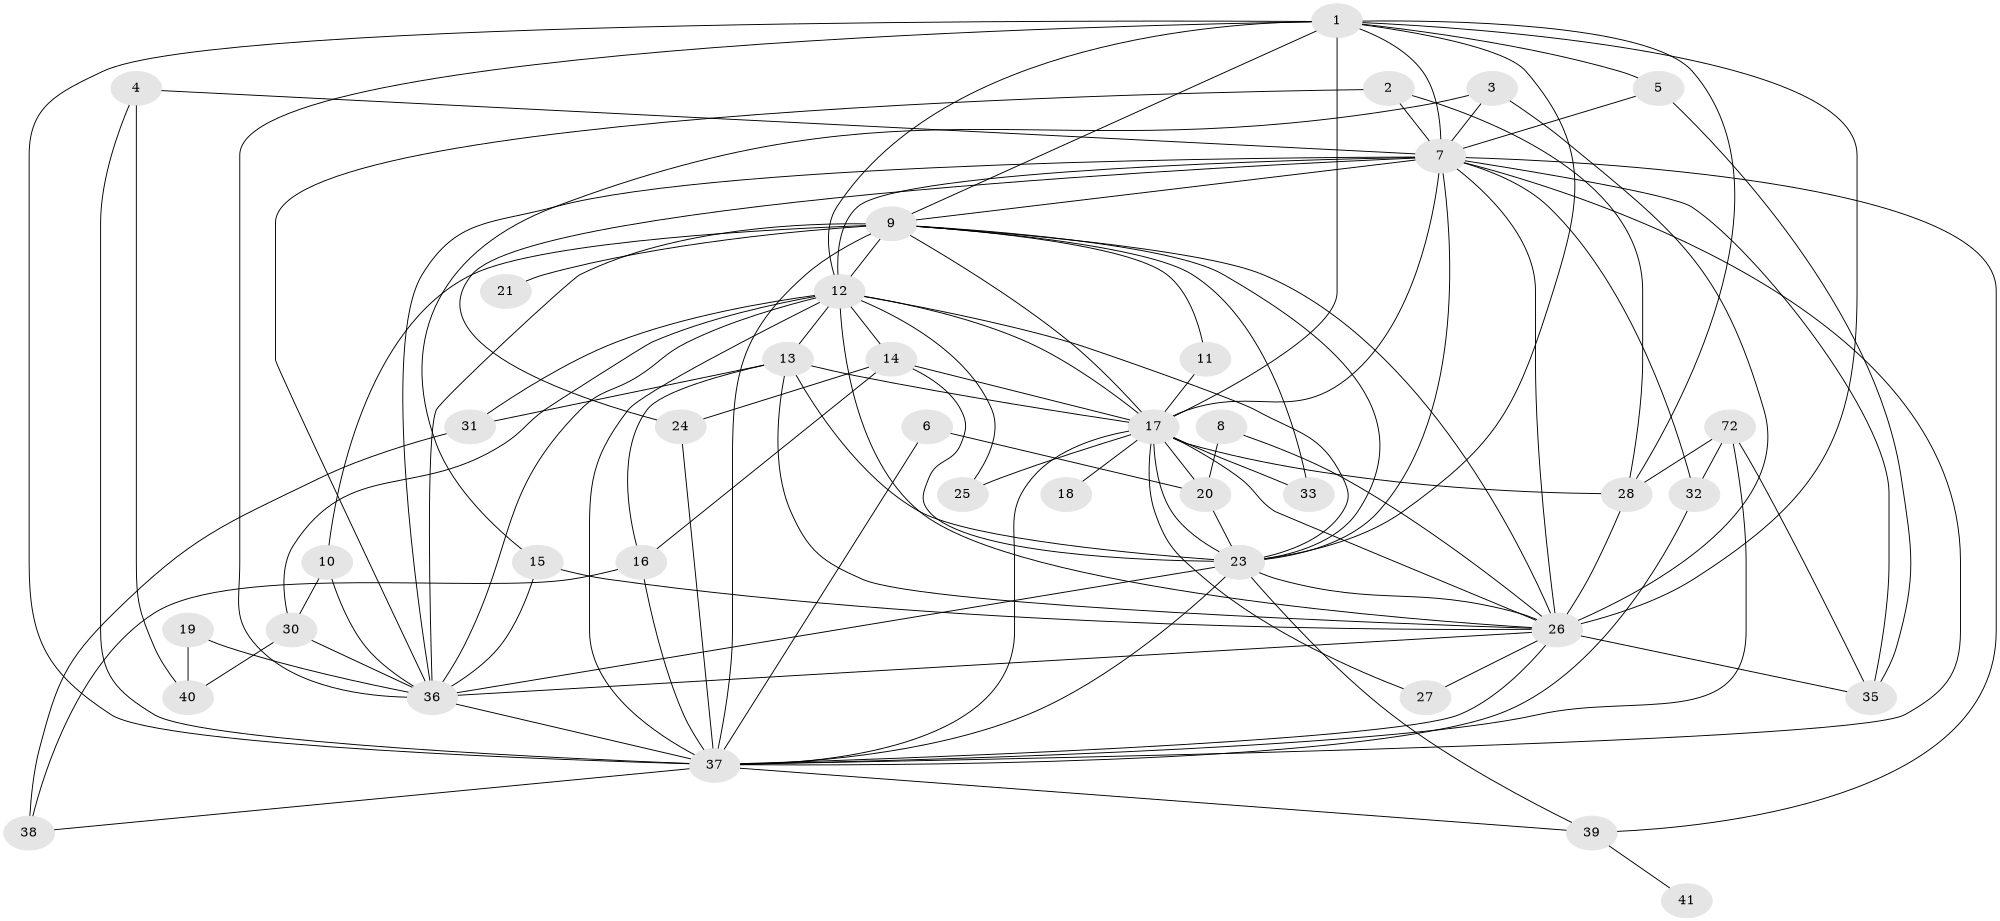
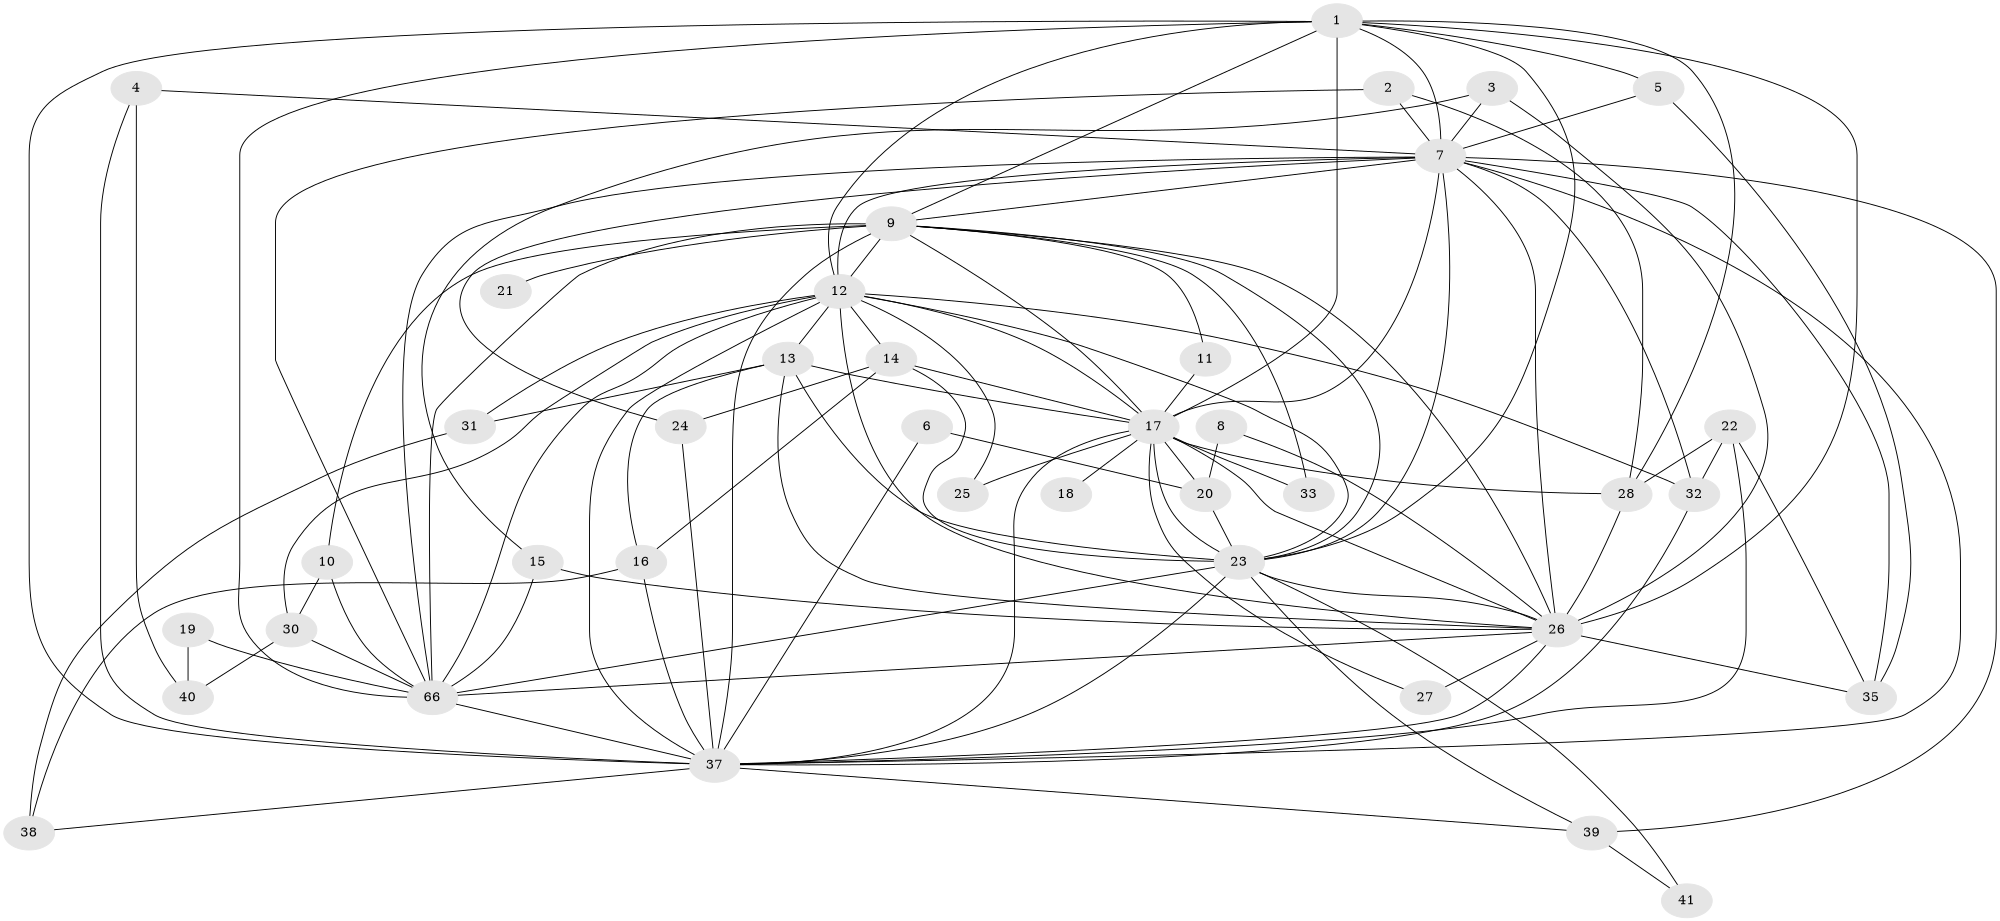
none -> (1299, 356)
(1730, 427) -> (1730, 427)
none -> (1479, 694)
(433, 698) -> (433, 698)
